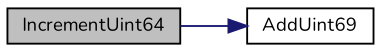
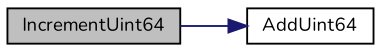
(310, 26) -> (310, 26)
